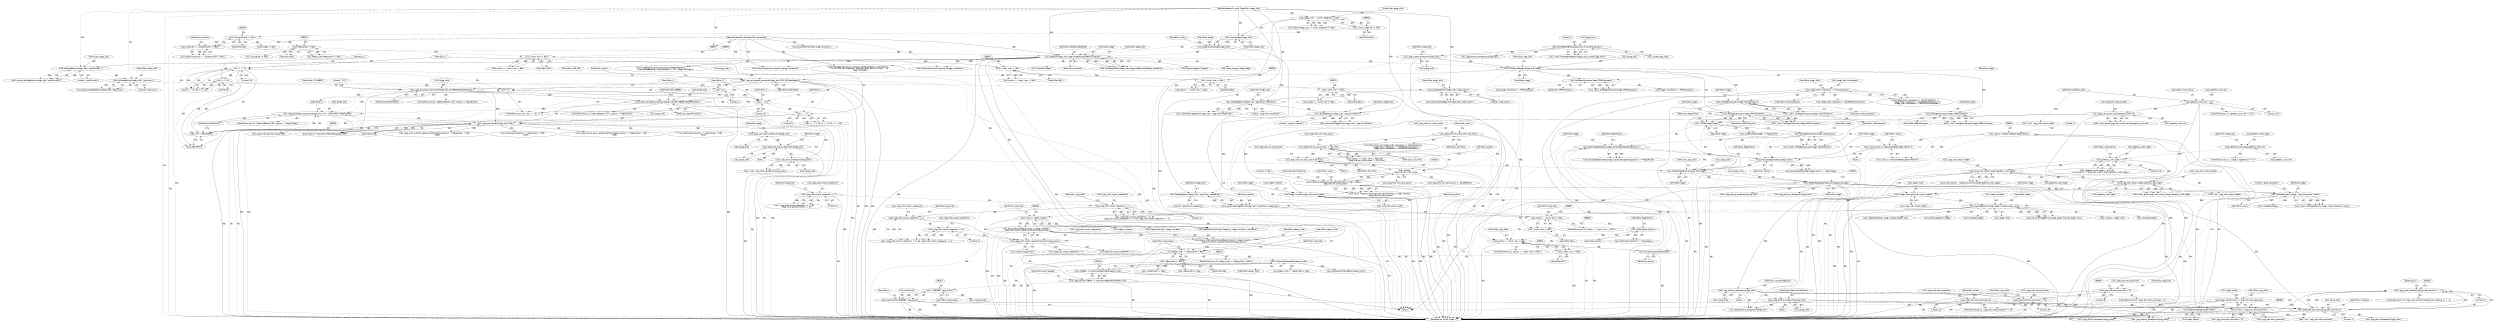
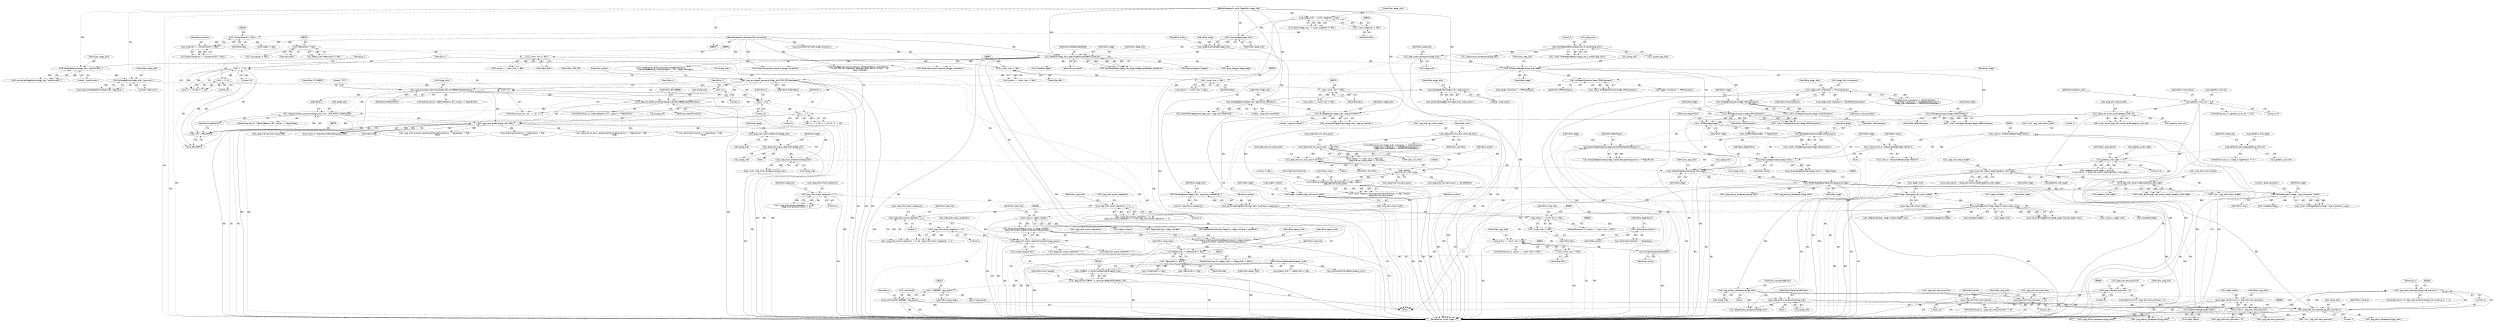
(2056, 106) -> (2073, 118)
(1846, 137) -> (1844, 127)
none -> (912, 230)
